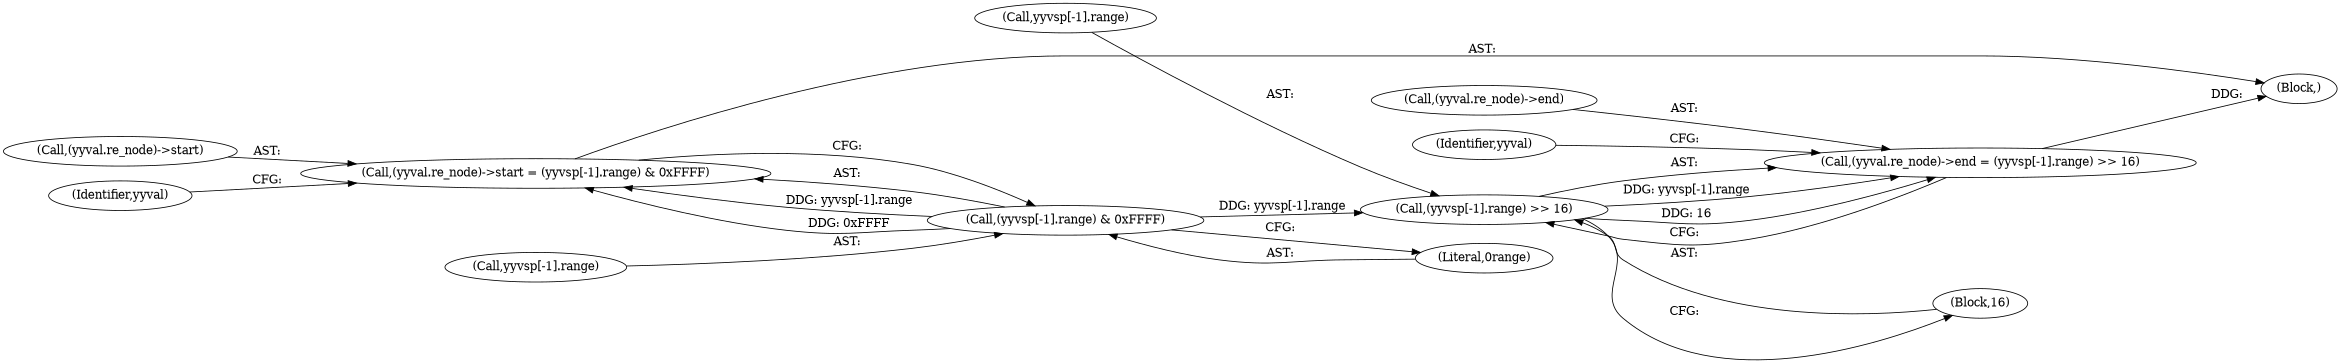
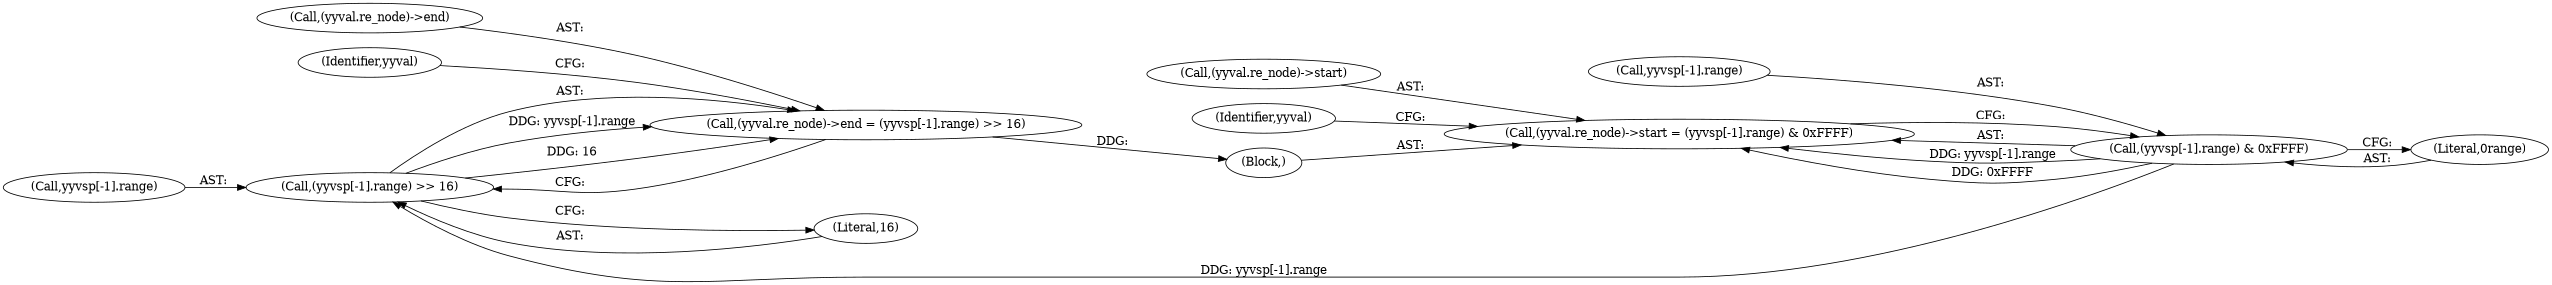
(1410, 56) -> (1407, 153)
(1980, 303) -> (866, 229)
